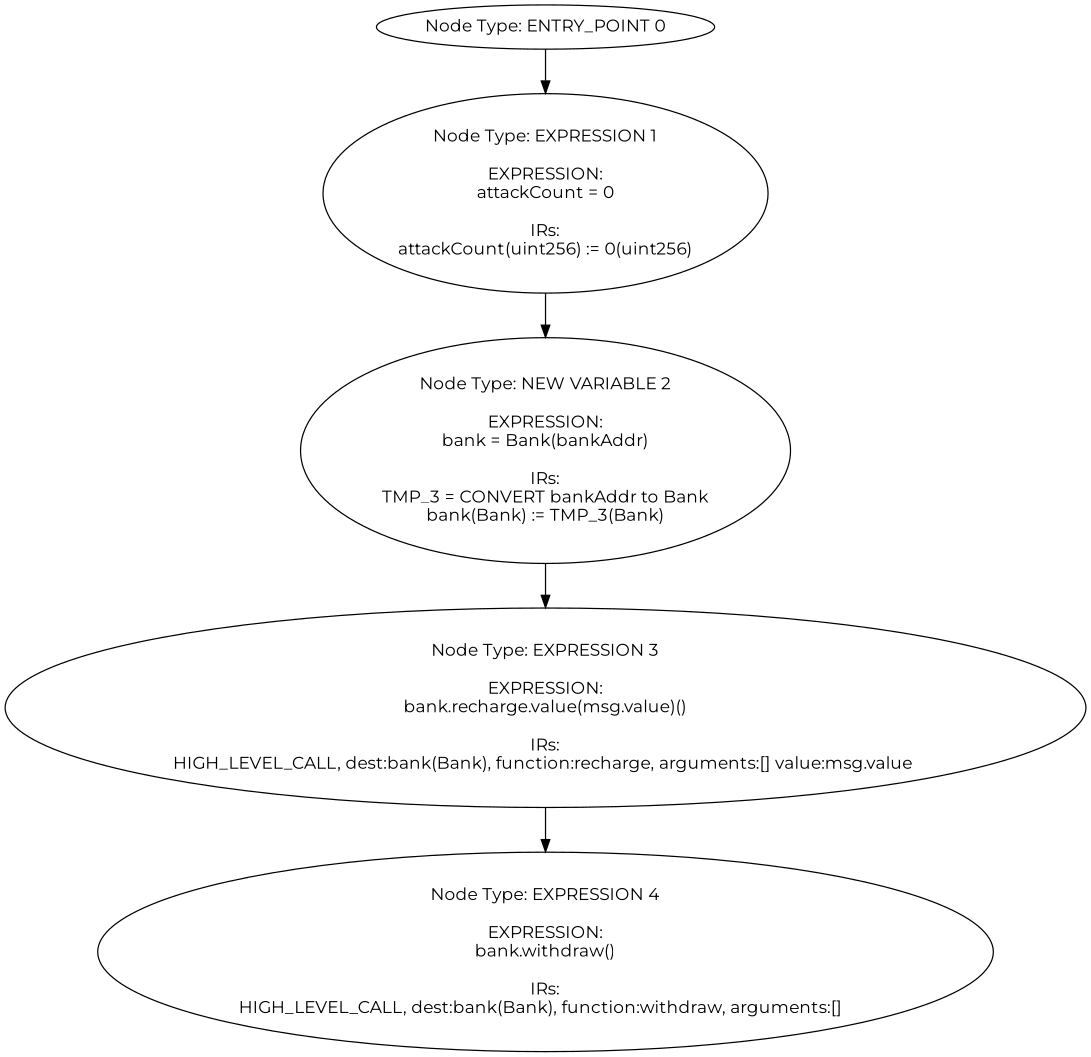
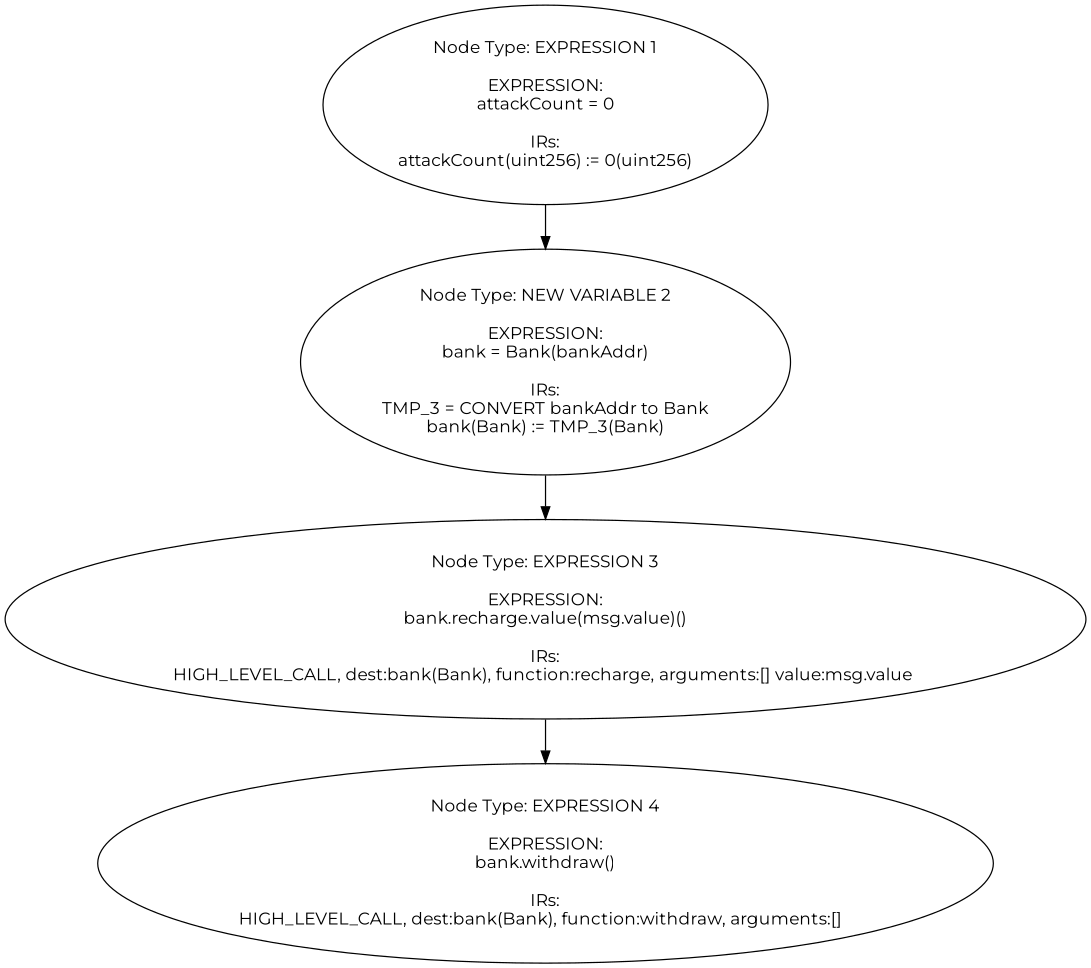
(546, 27) -> none
